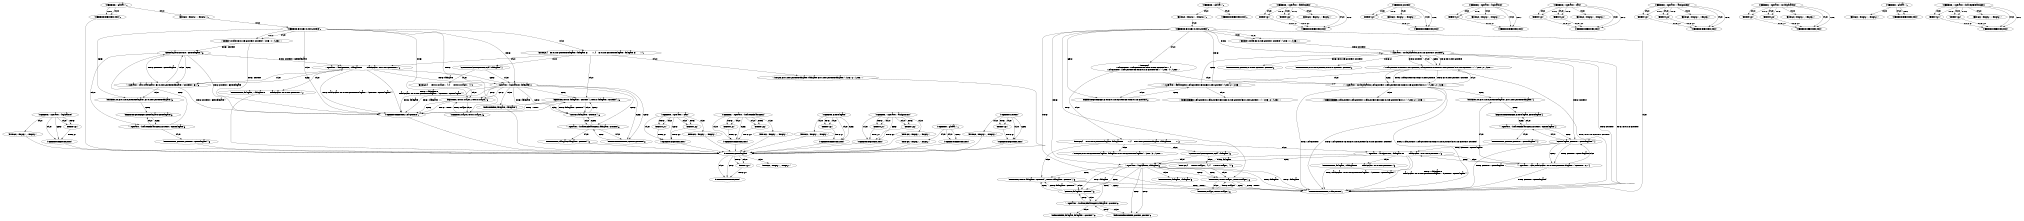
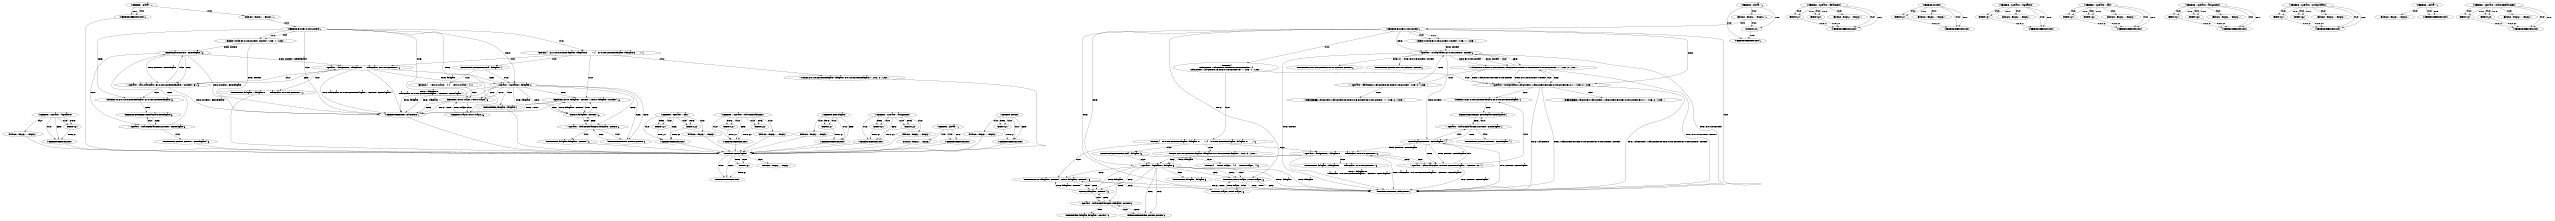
none -> (1752, 29)
(1116, 100) -> none
